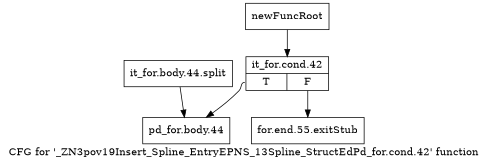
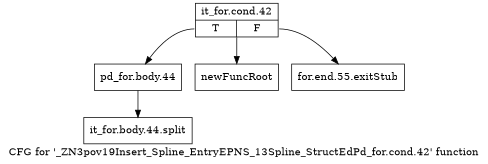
(287, 40) -> (237, 47)
(182, 98) -> (138, 100)
